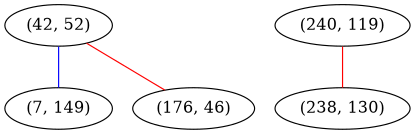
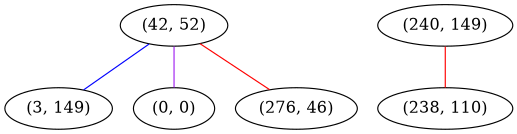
(343, 25) -> (445, 25)
(59, 108) -> (59, 108)
none -> (174, 108)
(194, 108) -> (296, 108)
(343, 108) -> (445, 108)
